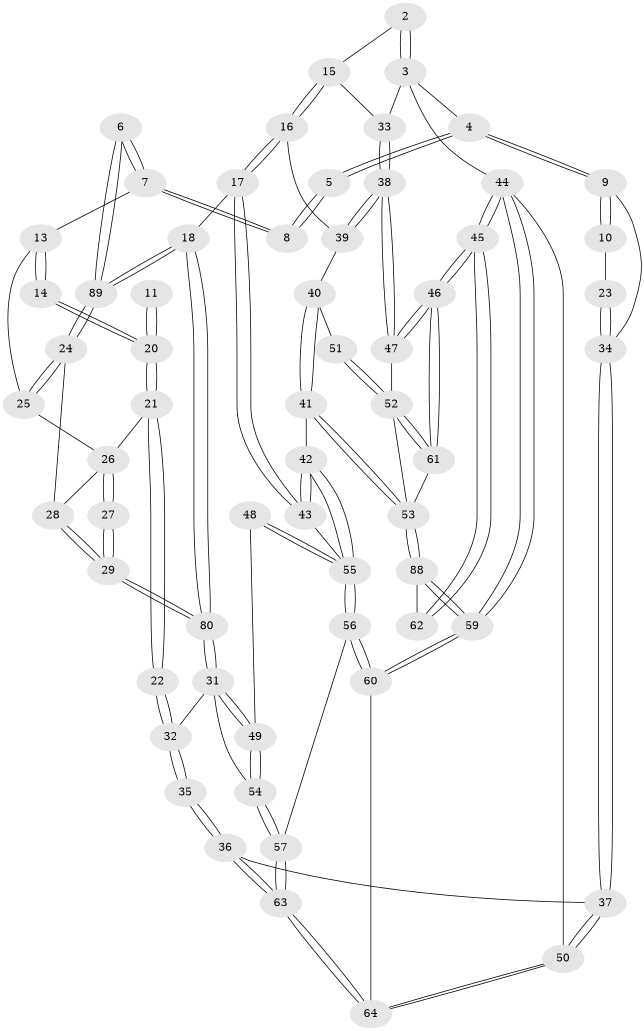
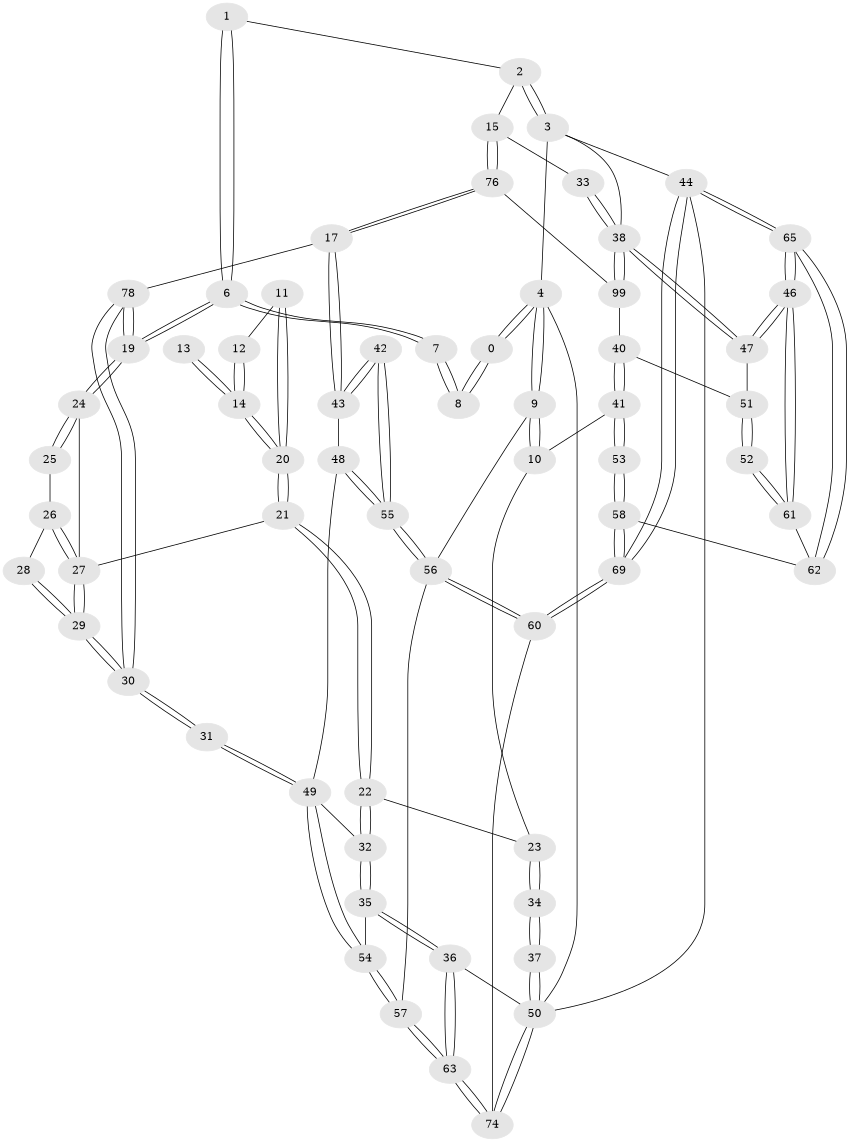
none -> (227, 17)
(395, 100) -> (611, 169)
(287, 128) -> (492, 183)
(329, 183) -> (492, 349)
(93, 211) -> none
(189, 239) -> (128, 294)
(342, 239) -> (619, 294)
(478, 239) -> (790, 239)
(641, 266) -> (481, 487)
(96, 294) -> (128, 349)
(8, 319) -> none
none -> (239, 349)
(392, 377) -> (747, 377)
(130, 432) -> (181, 543)
(306, 433) -> (583, 429)
(59, 436) -> (79, 488)
(400, 460) -> none
(421, 488) -> (803, 543)
(328, 543) -> (339, 433)
(417, 571) -> (619, 516)
(207, 626) -> (128, 682)
(472, 626) -> (619, 571)
none -> (577, 655)
(192, 709) -> (338, 820)
(224, 740) -> (365, 931)
none -> (450, 820)
(411, 891) -> (487, 983)
(371, 1014) -> (492, 1125)
